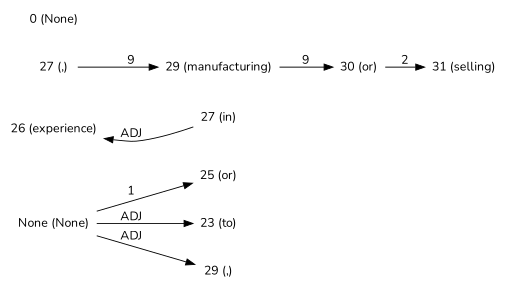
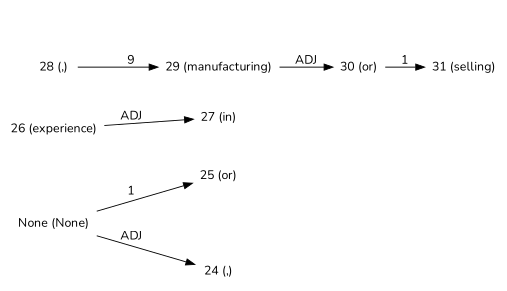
(54, 19) -> none
(306, 61) -> (306, 61)
(405, 61) -> (405, 61)
(54, 67) -> (54, 67)
(154, 138) -> (144, 123)
(219, 223) -> none
(219, 271) -> (219, 271)
